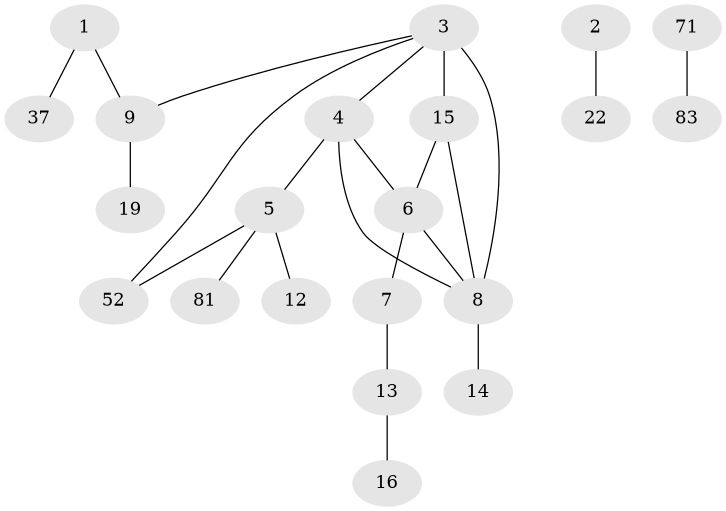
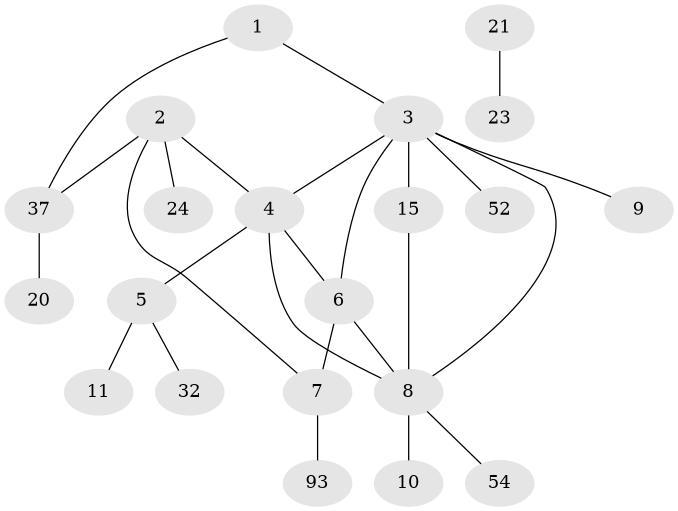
(687, 28) -> (500, 28)
(108, 73) -> (333, 73)
(596, 119) -> (178, 210)
(687, 119) -> (500, 119)
none -> (100, 165)
none -> (215, 165)
(426, 165) -> (357, 205)
(130, 210) -> none
(192, 256) -> none
none -> (171, 267)
none -> (39, 301)
(205, 301) -> (99, 392)
(296, 301) -> (190, 392)
(387, 392) -> (318, 483)
(478, 392) -> (500, 483)
(387, 483) -> none
none -> (409, 483)
